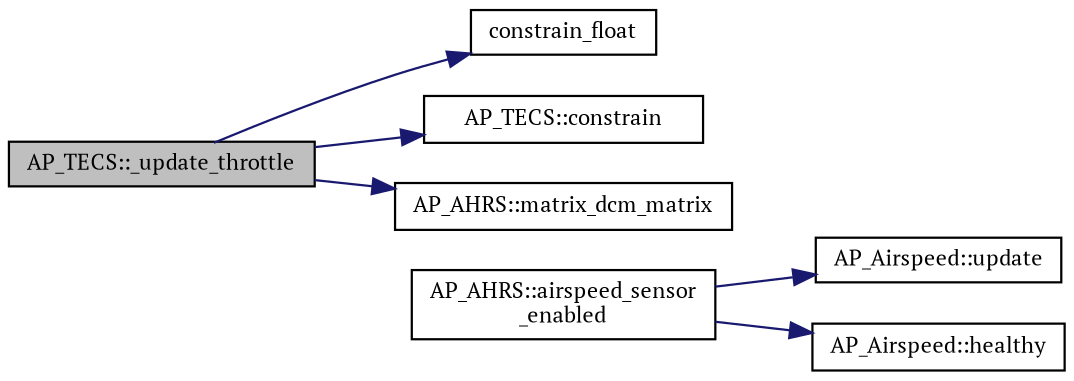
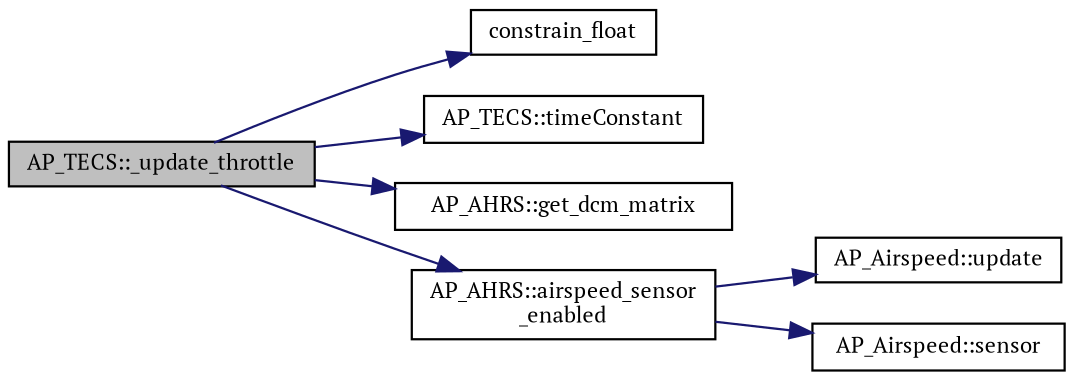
(564, 119) -> (564, 119)
(564, 206) -> (564, 206)
none -> (329, 225)
(939, 347) -> (939, 347)
